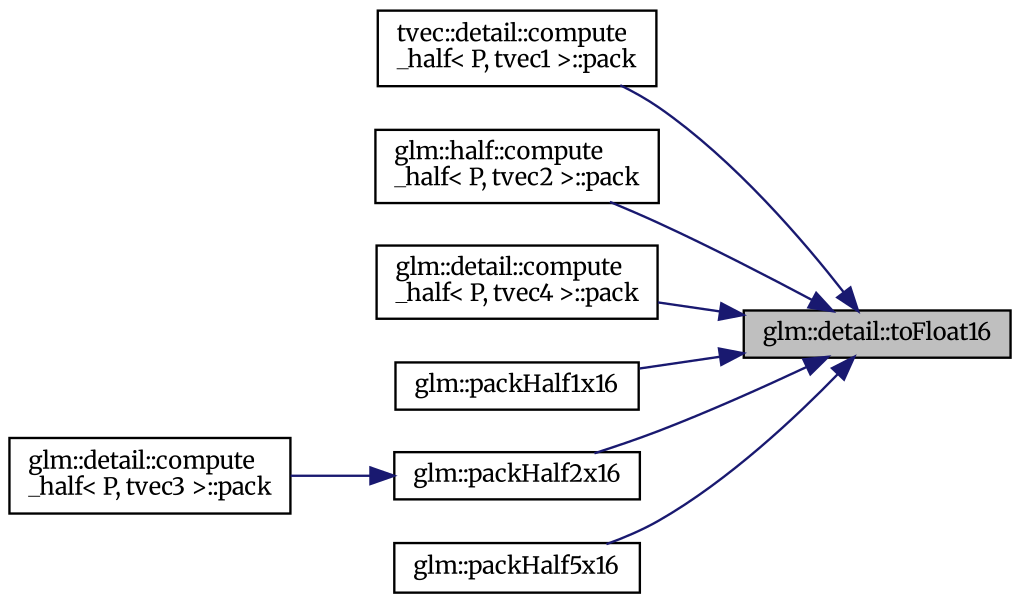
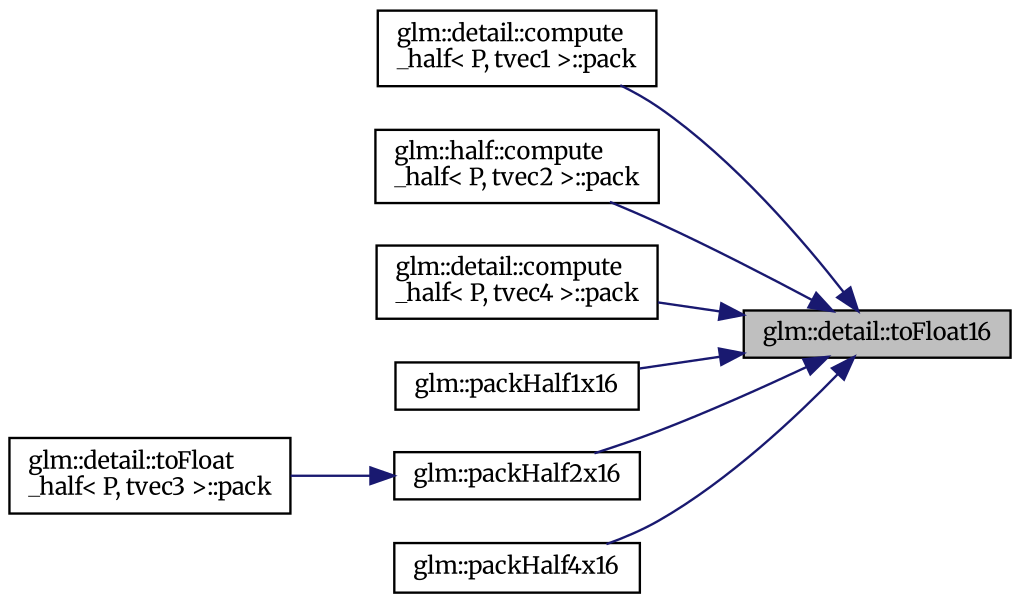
(517, 48) -> (517, 48)
(150, 476) -> (150, 476)
(517, 568) -> (517, 568)
